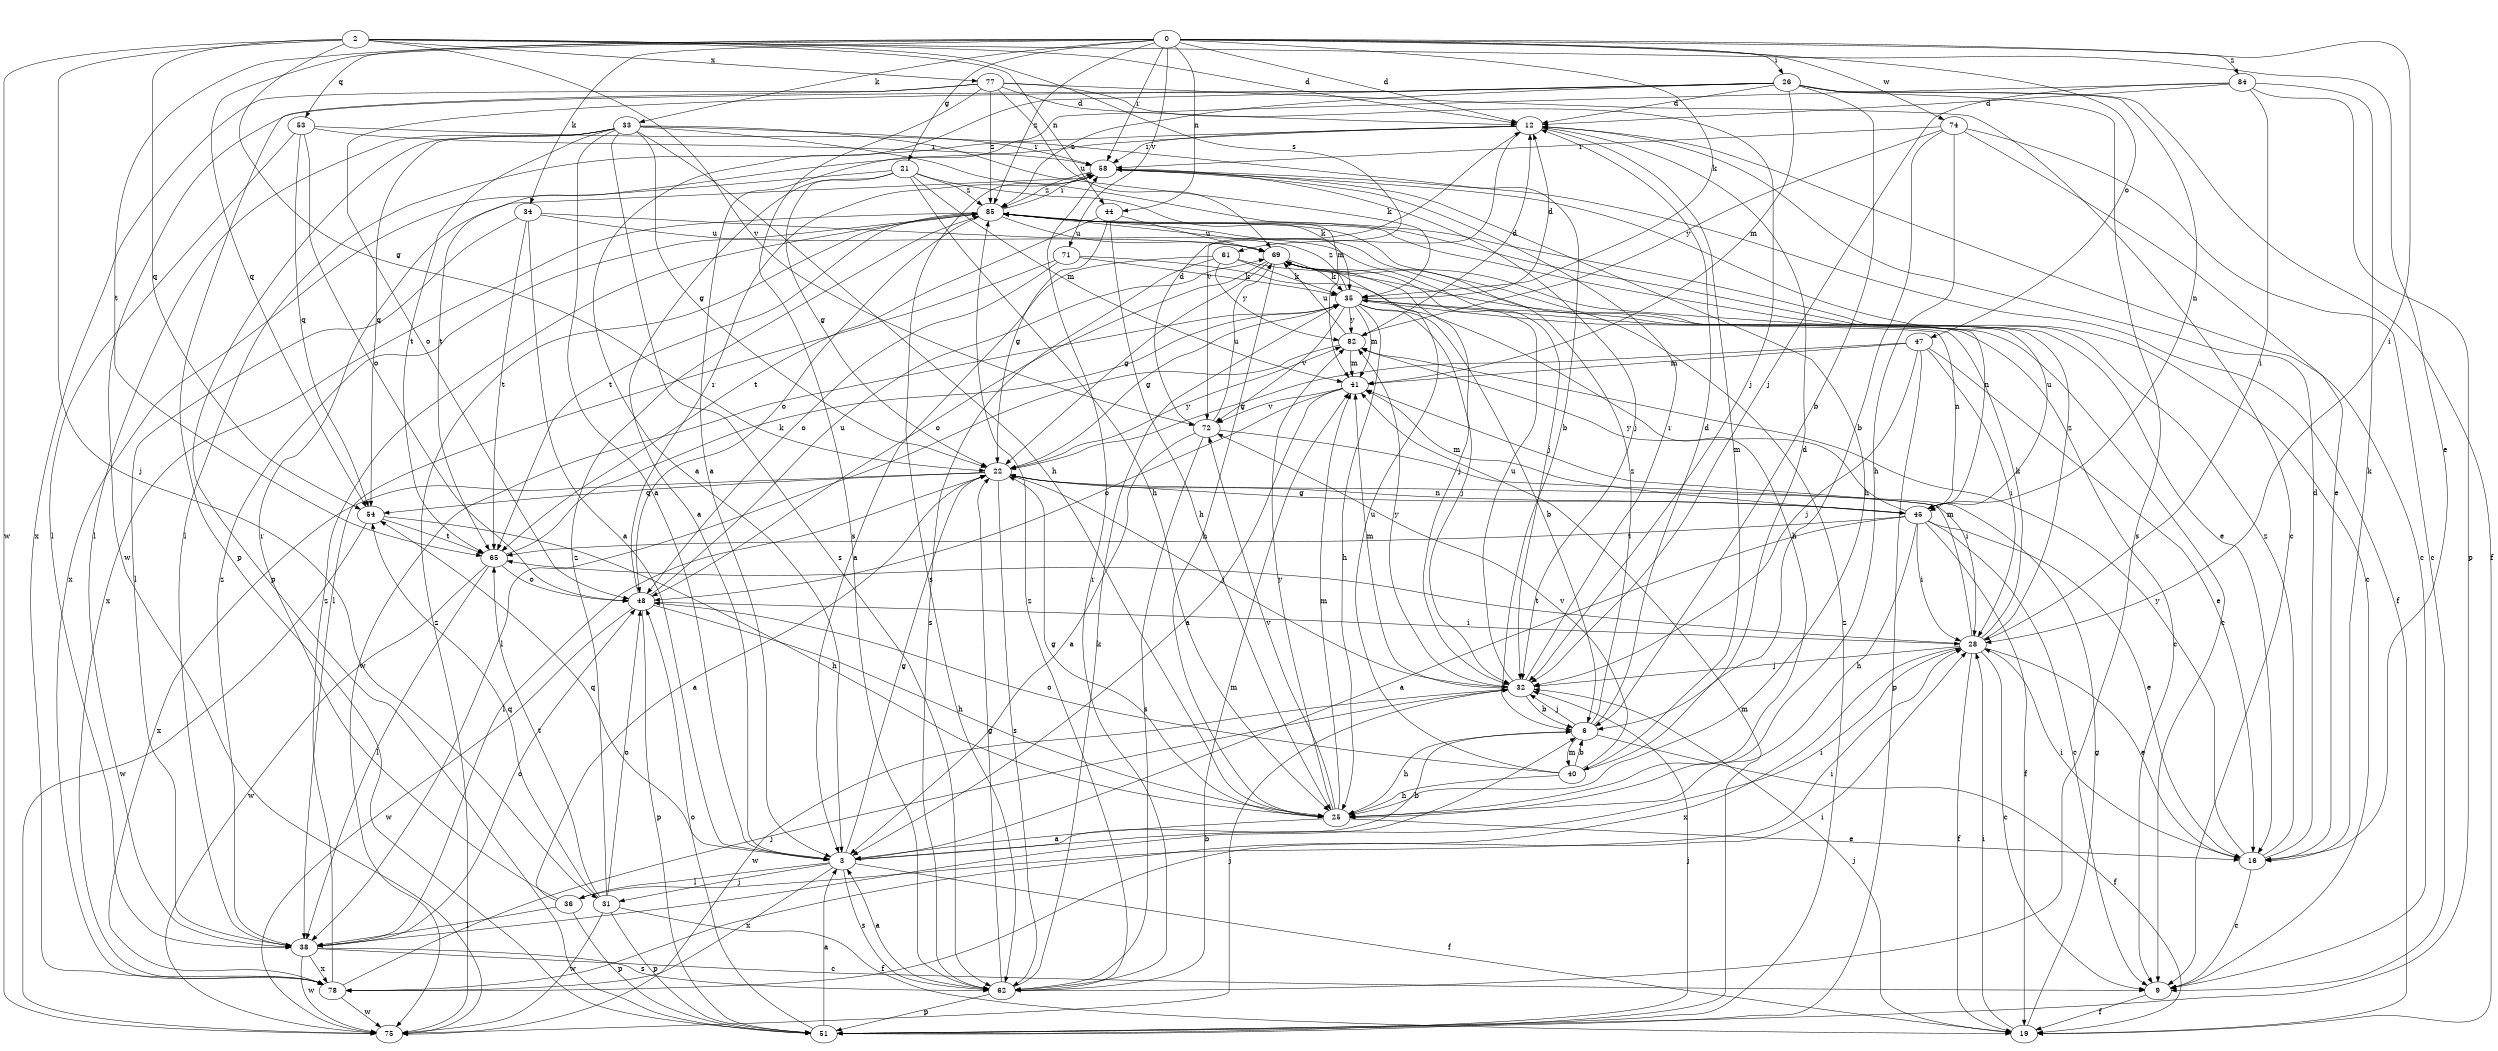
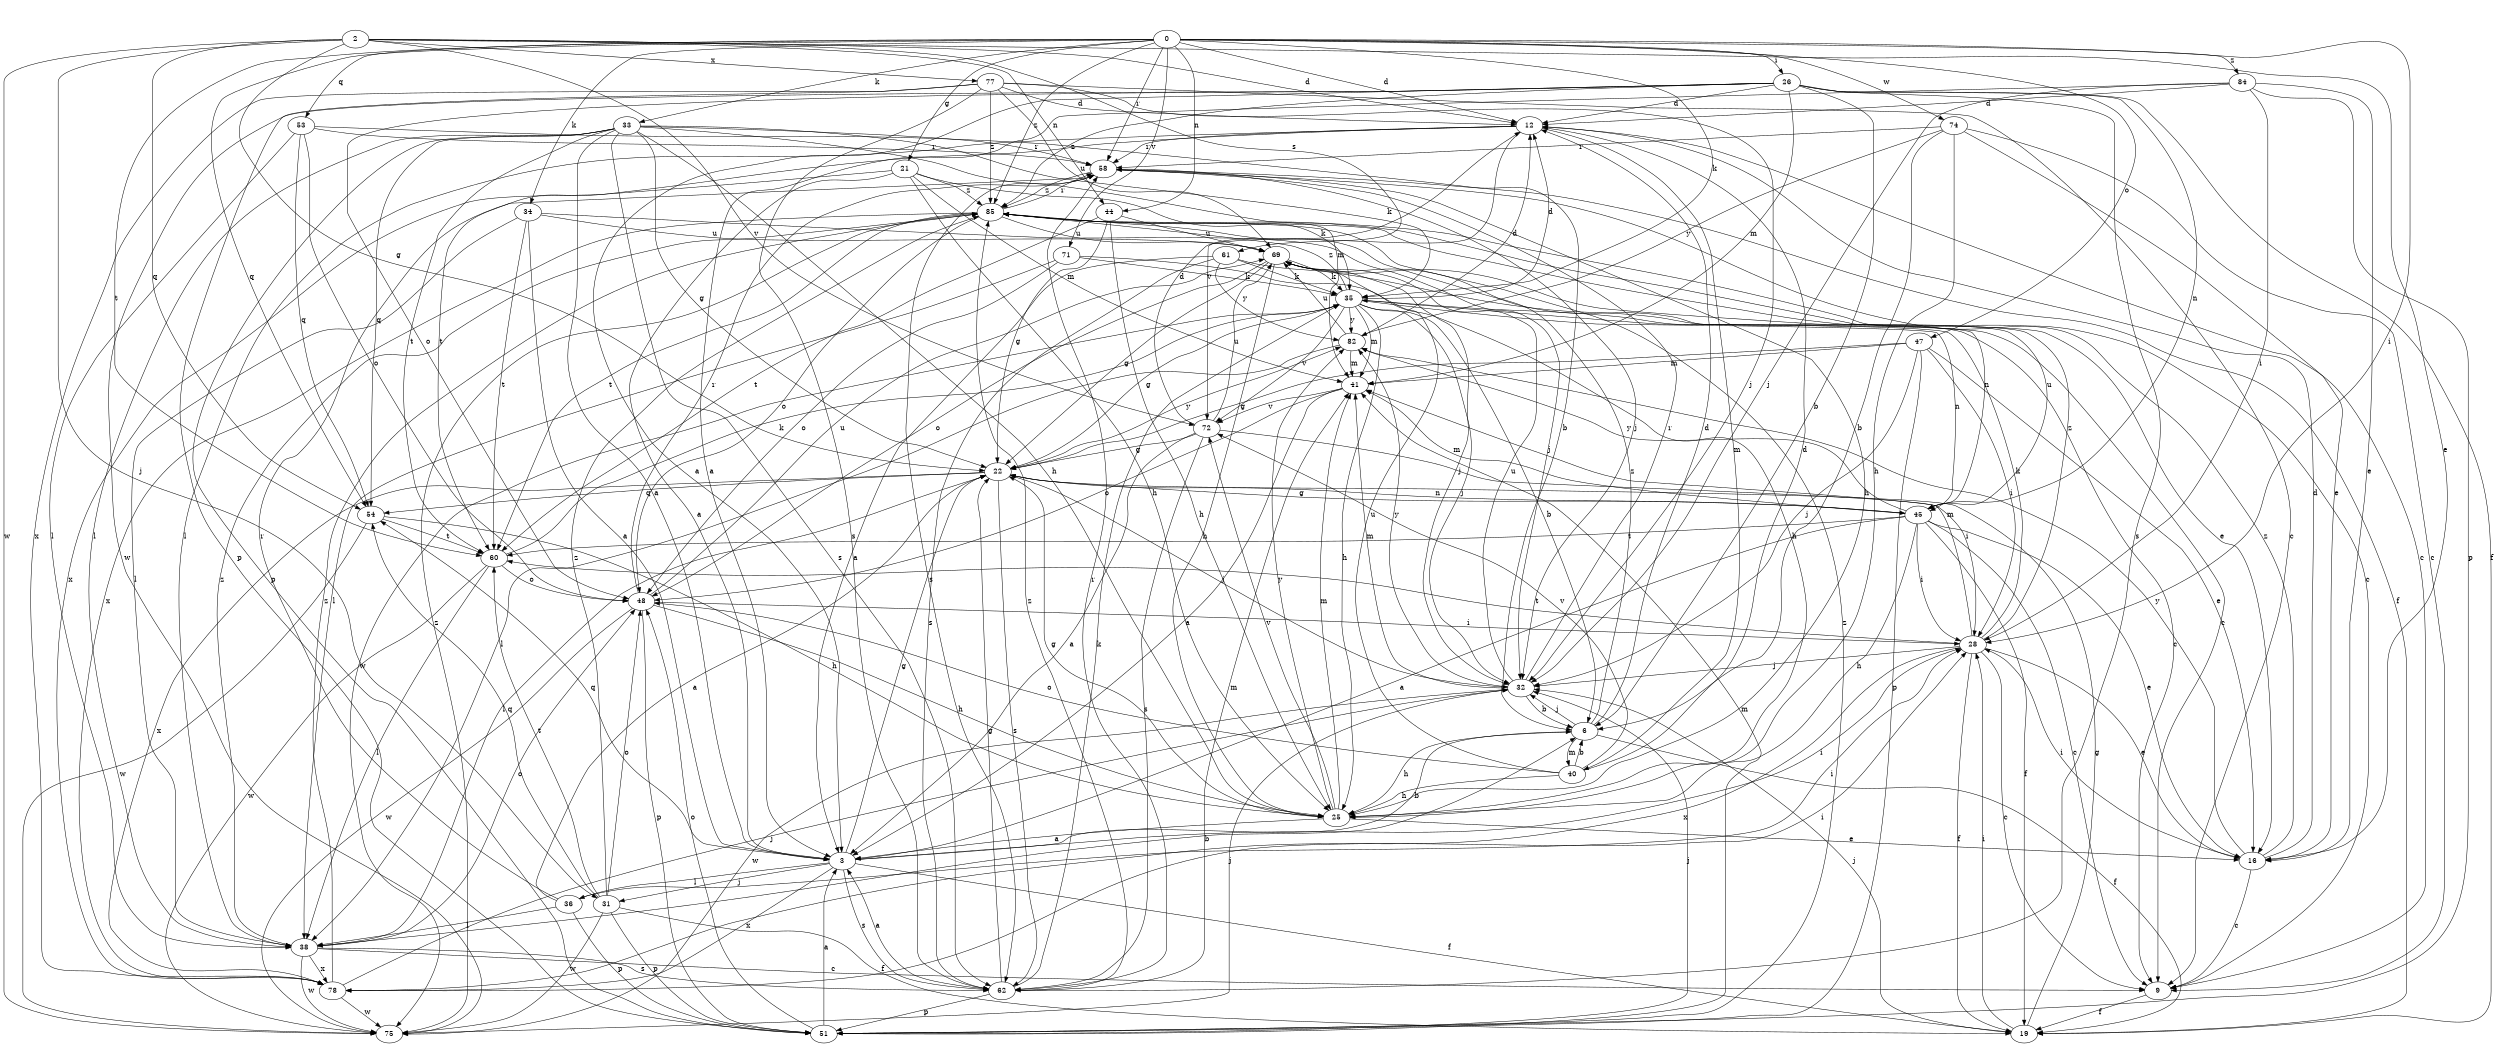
(815, 316) -> (1111, 451)
(2370, 472) -> (2370, 472)
(494, 558) -> (494, 558)
